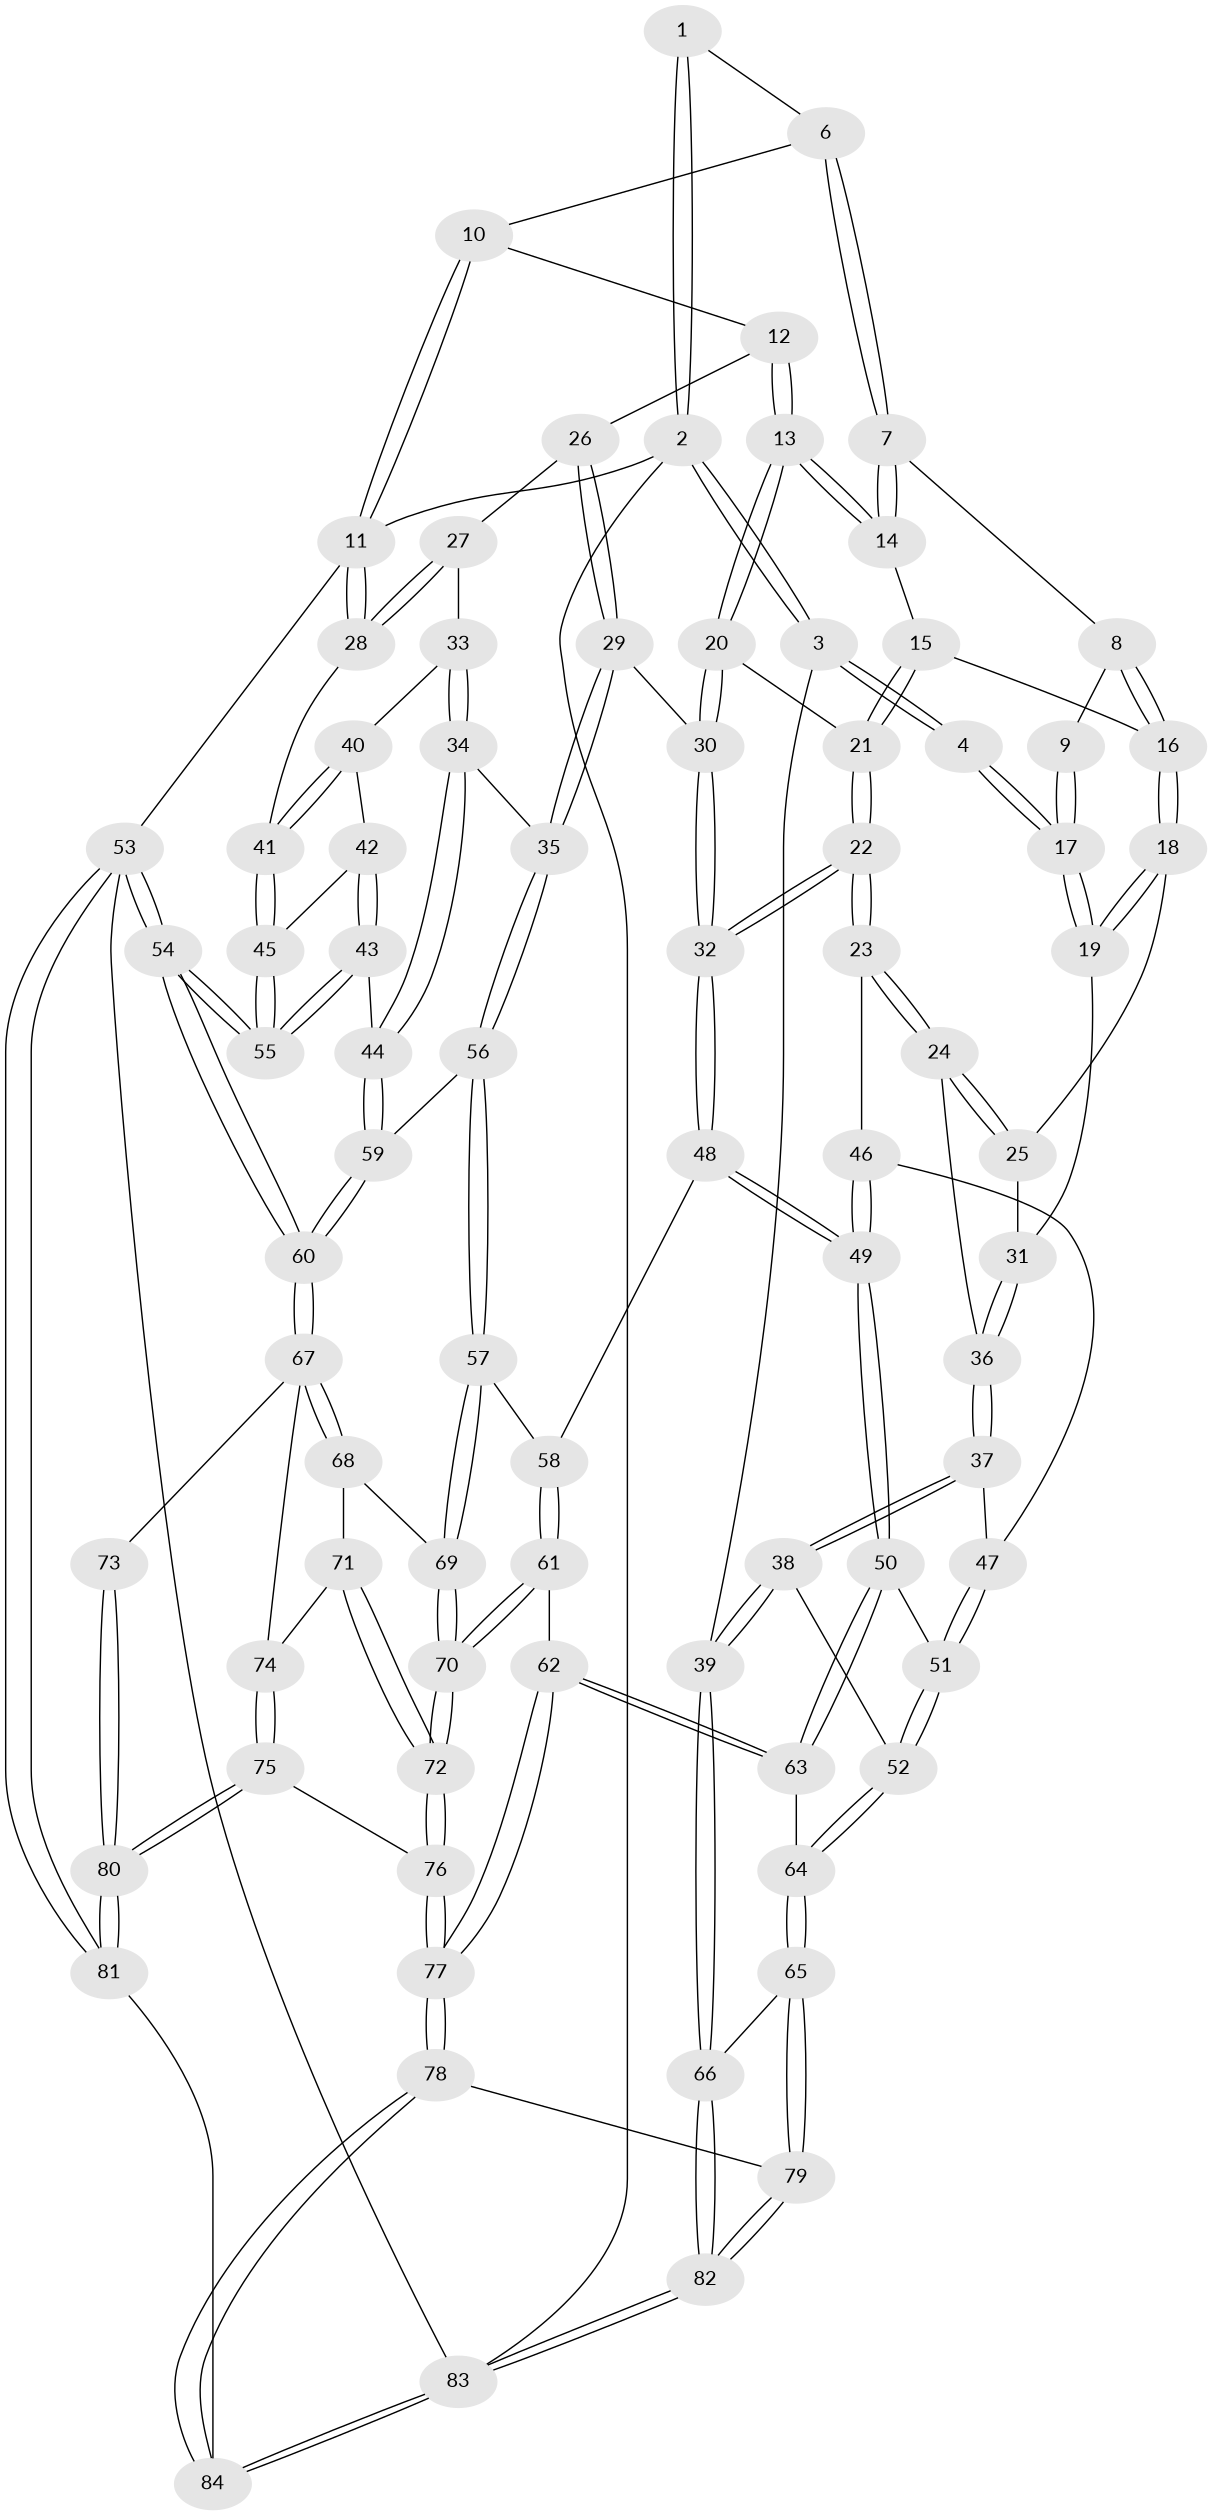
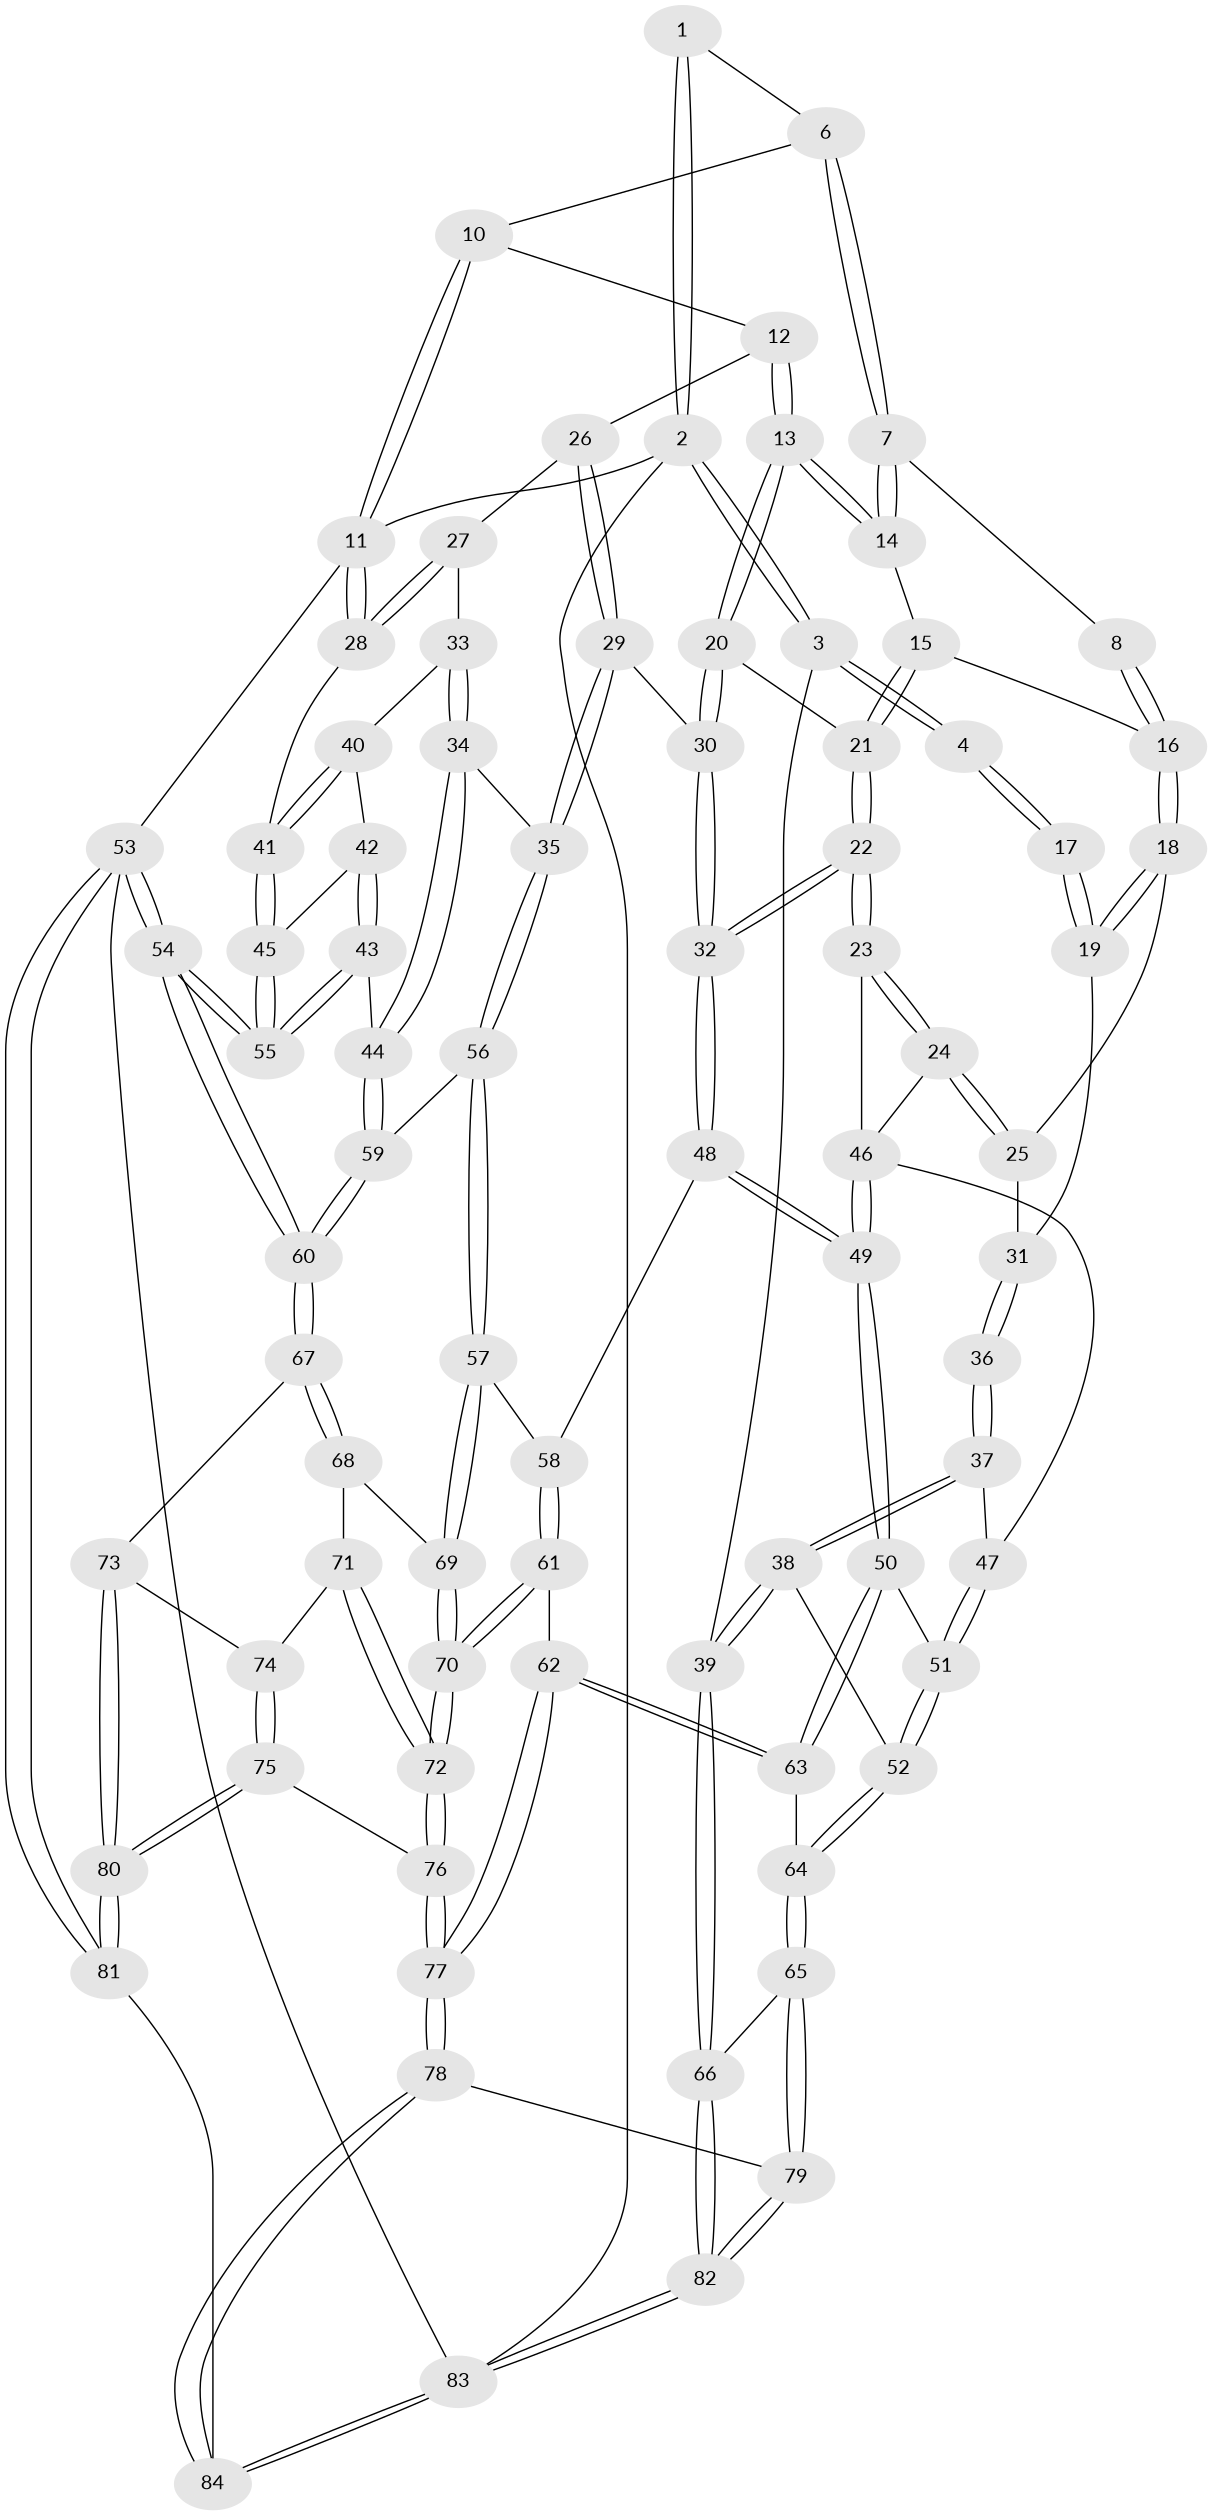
(1066, 747) -> none
(956, 1207) -> (901, 1104)
(283, 1513) -> (190, 1617)
